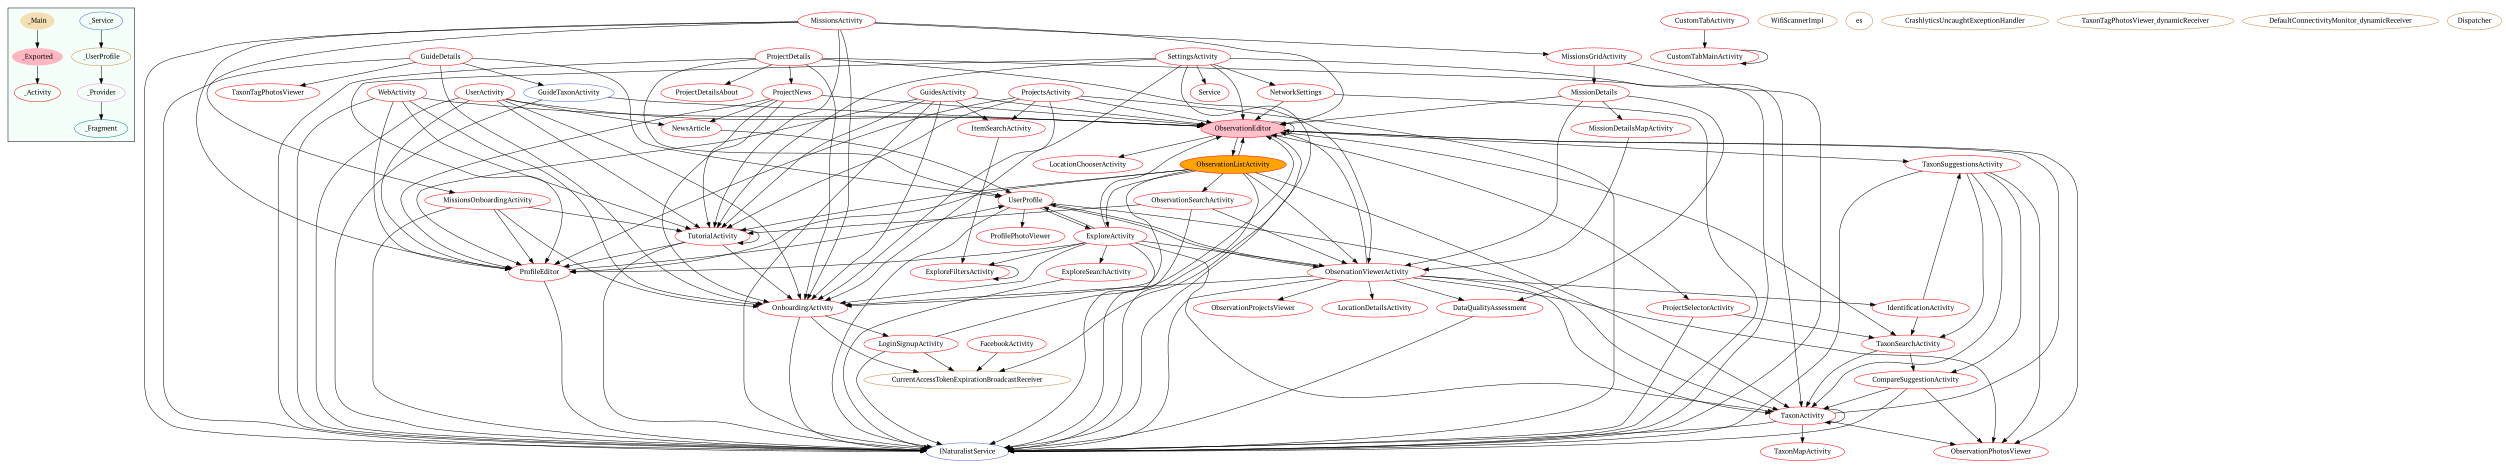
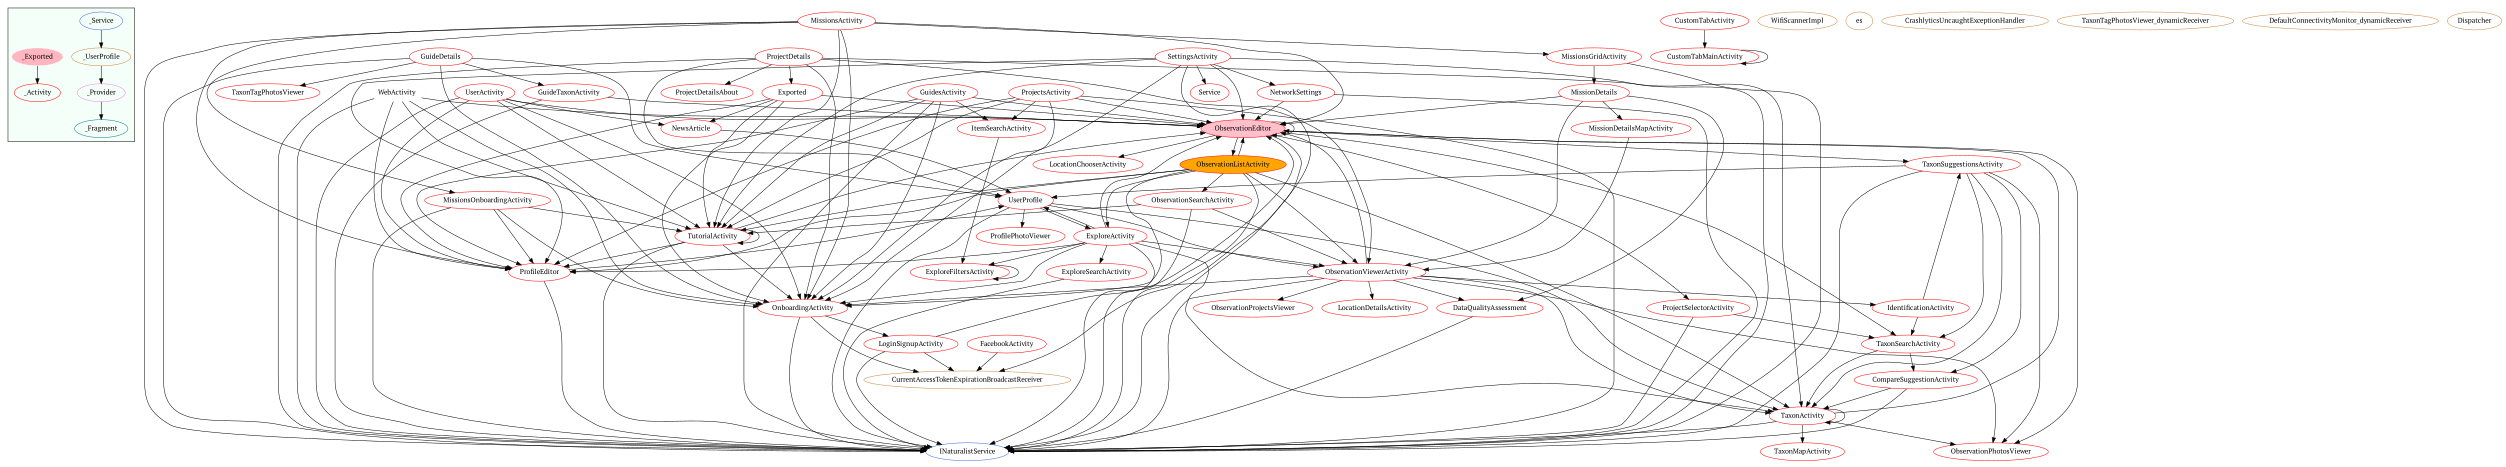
(37, 21) -> none
(397, 93) -> (397, 93)
(569, 93) -> (569, 93)
(792, 93) -> (792, 93)
none -> (965, 167)
(1187, 240) -> (1481, 176)
(1951, 414) -> none
